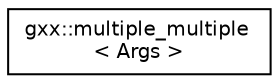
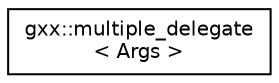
(139, 42) -> (139, 42)
